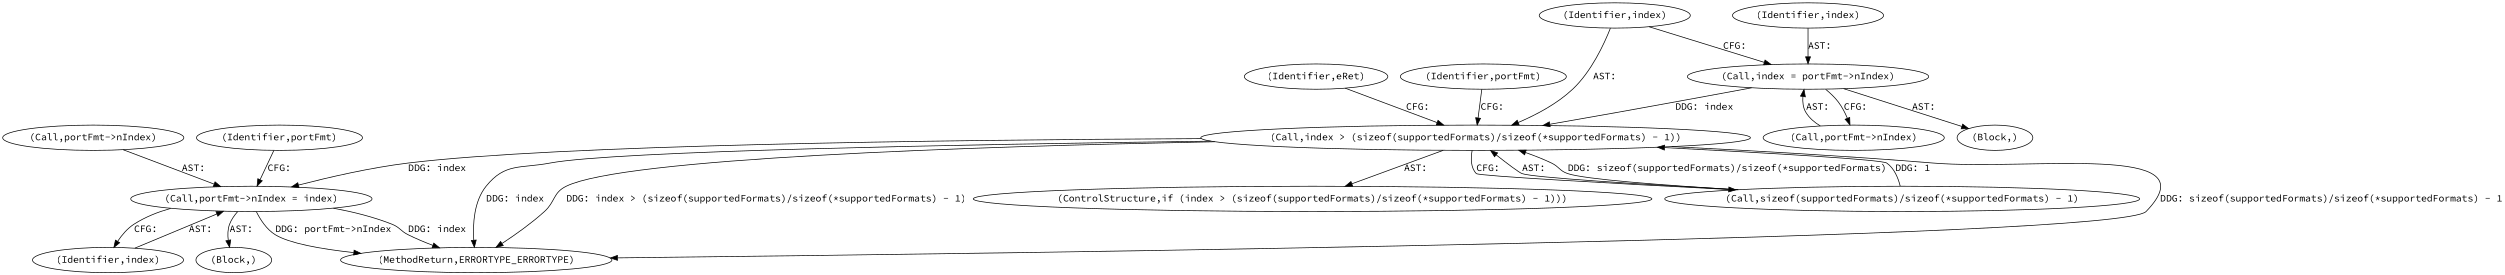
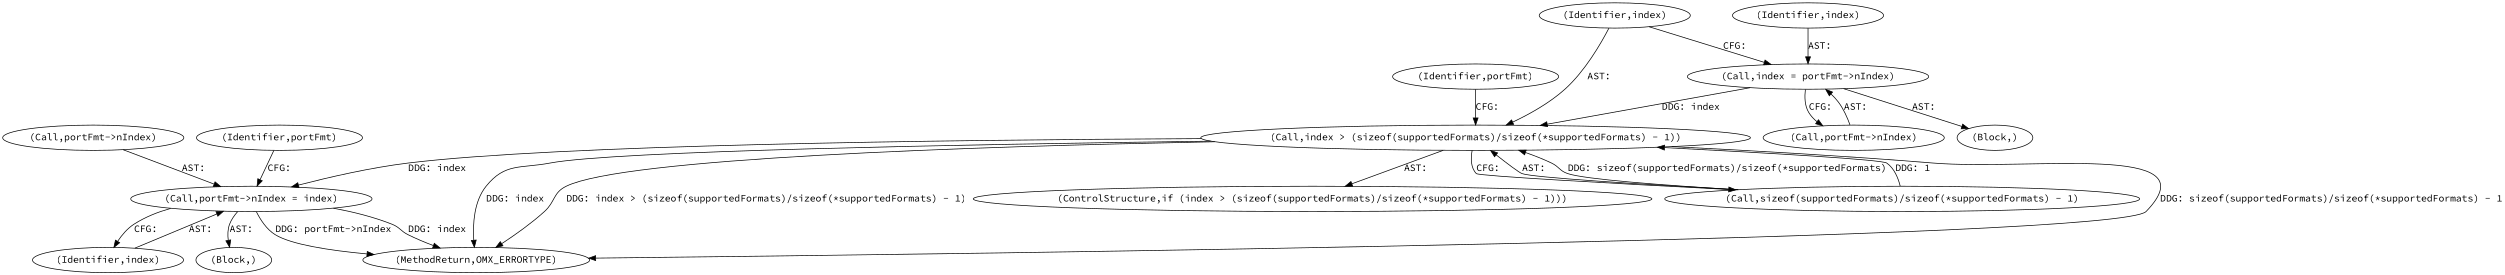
(1316, 77) -> none
(476, 260) -> (476, 260)
